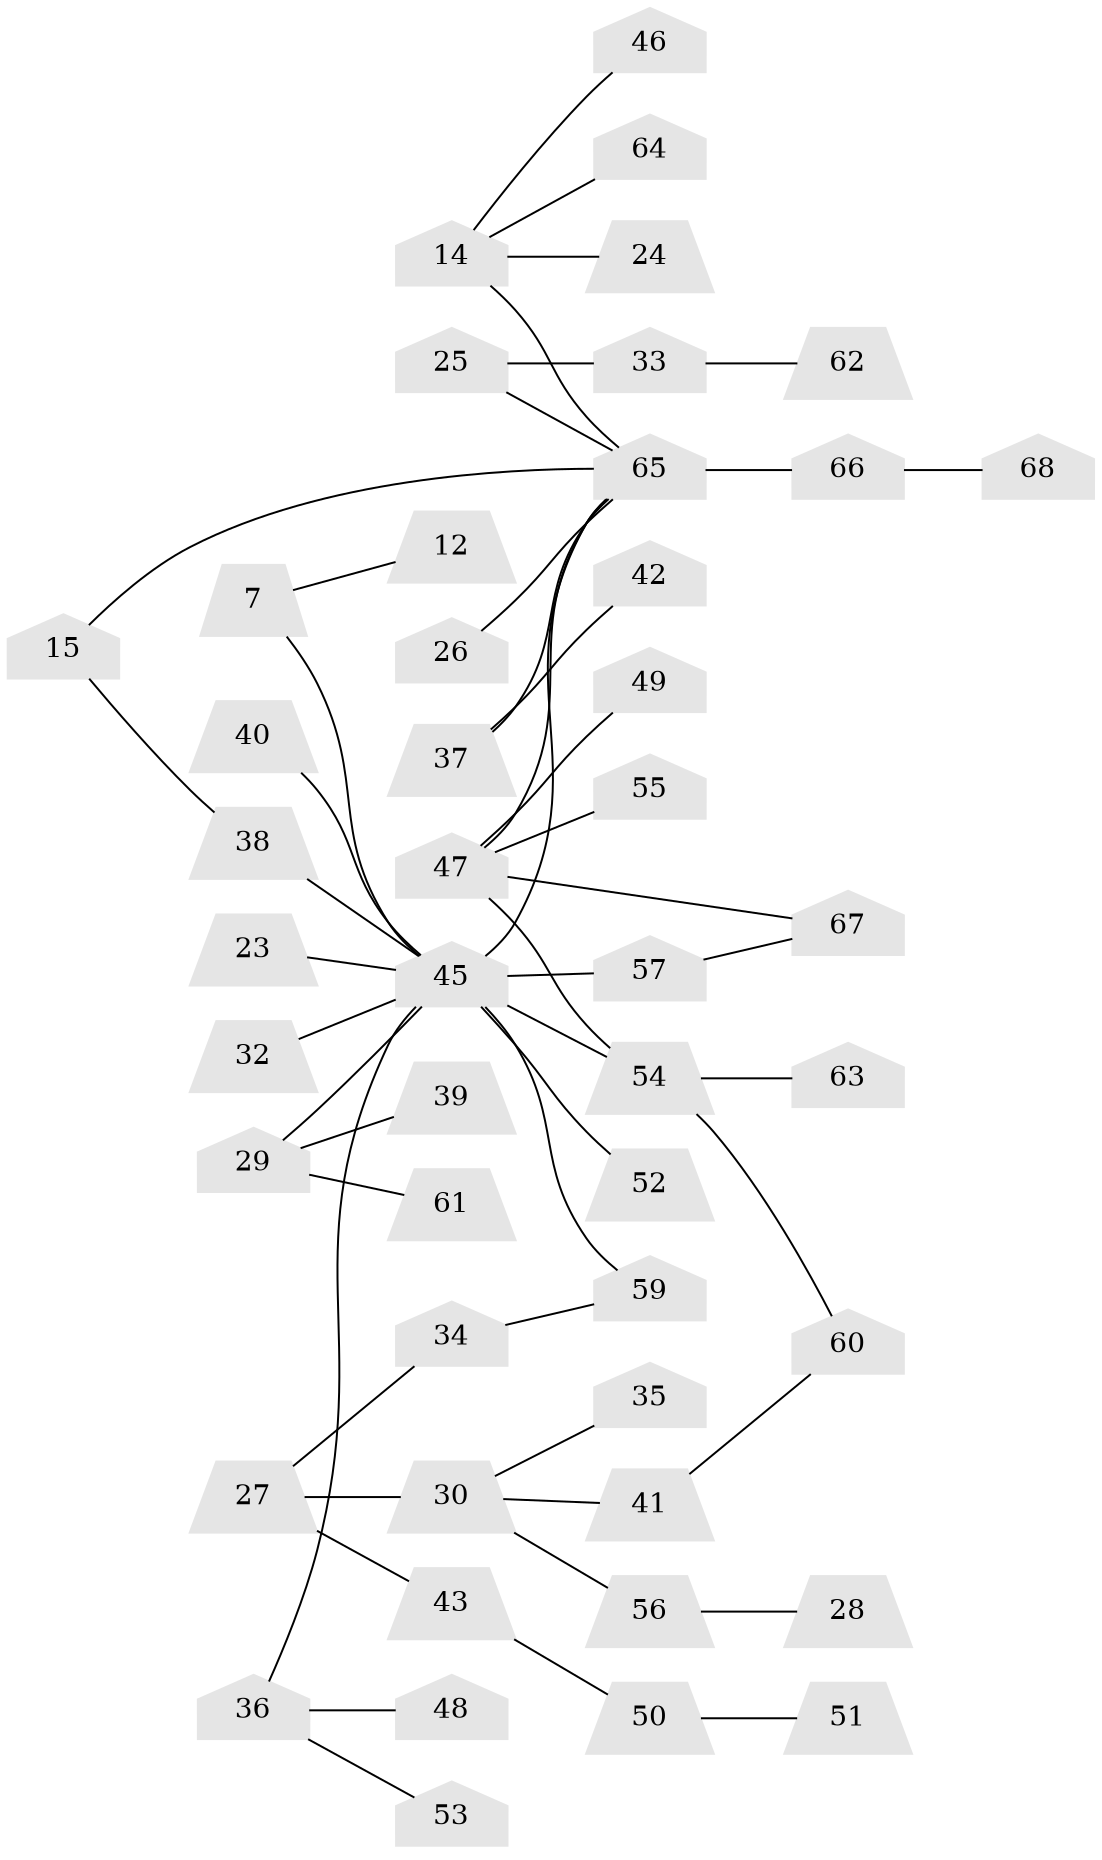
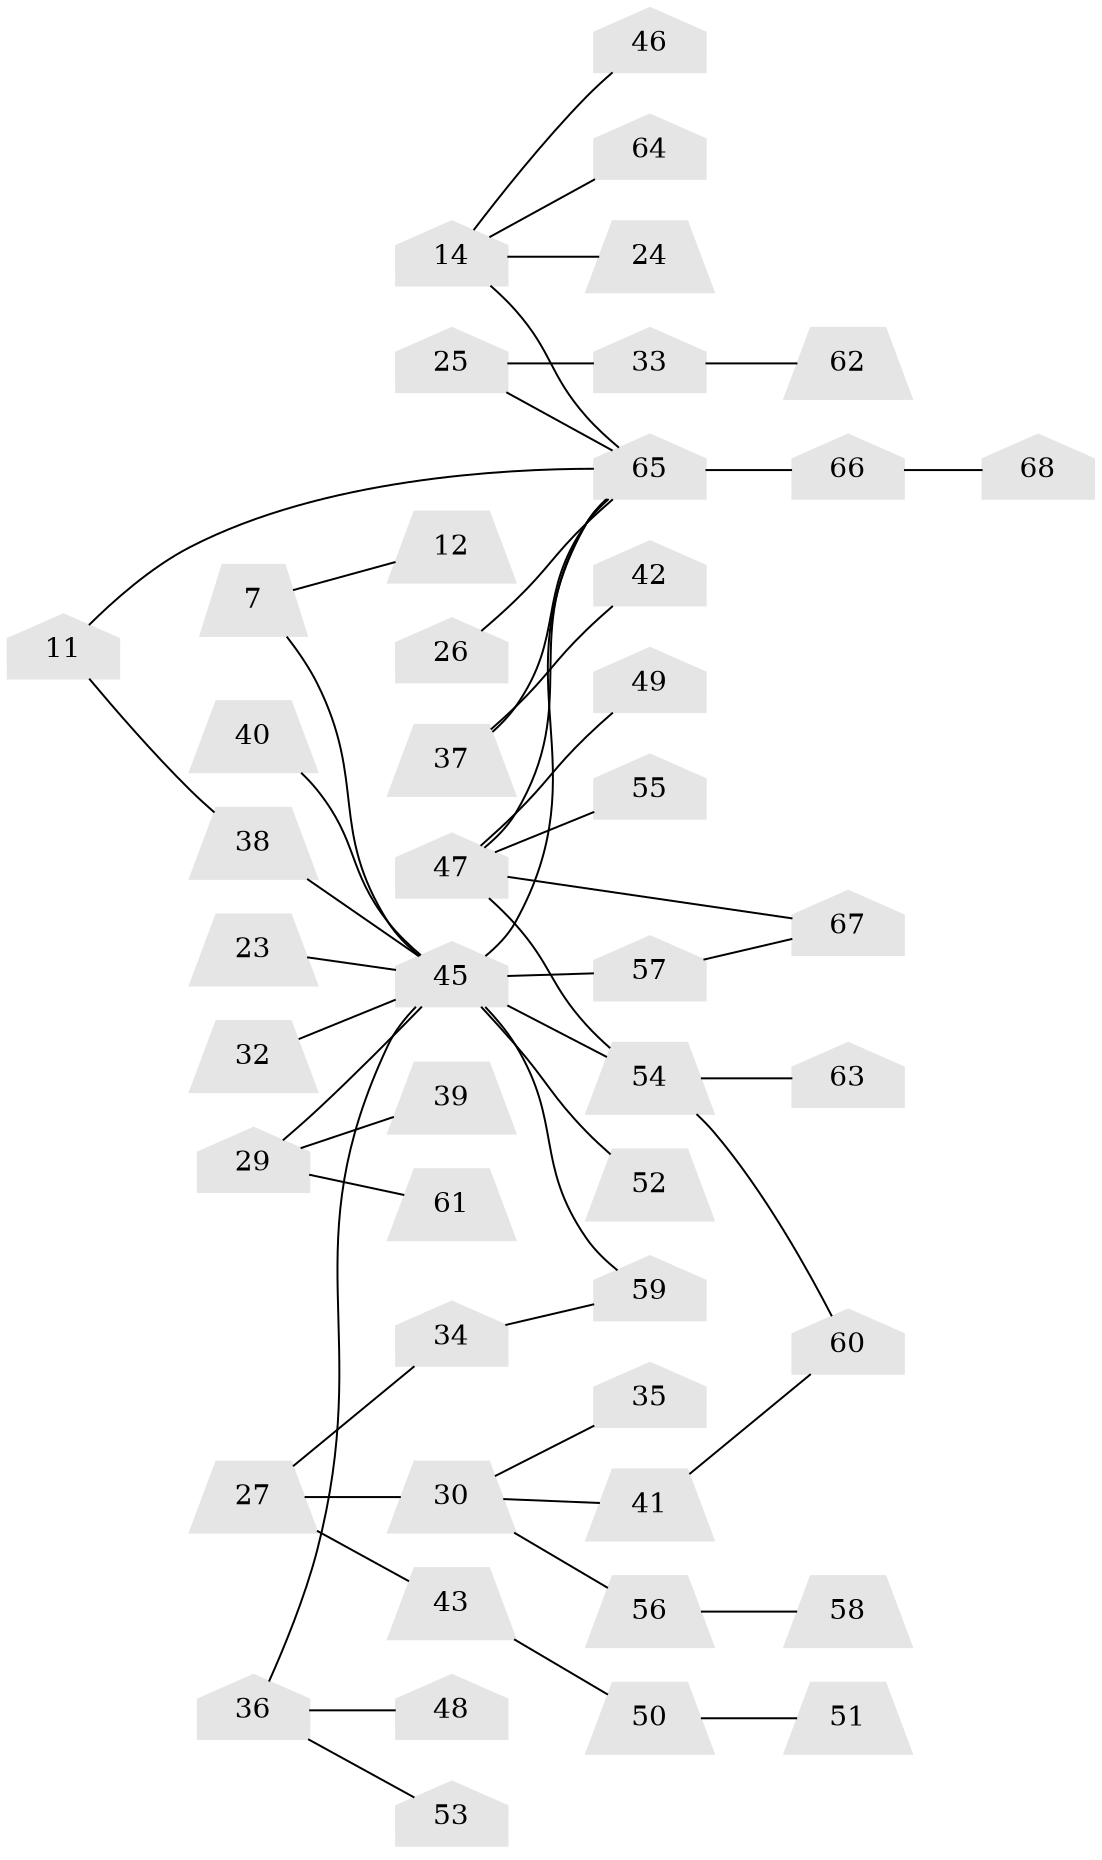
(63, 650) -> (63, 650)
(848, 1612) -> (848, 1612)
